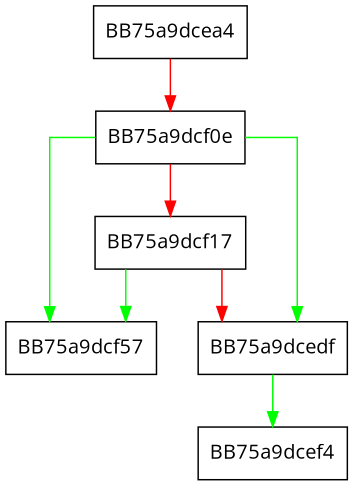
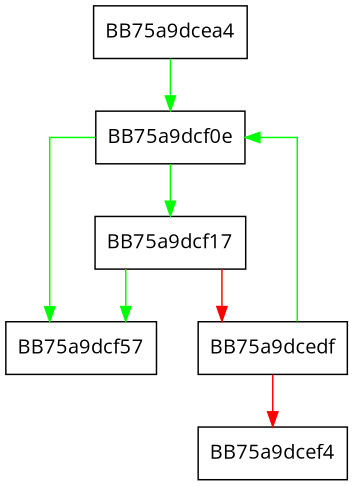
(170, 77) -> (170, 77)
(170, 183) -> (170, 183)
(297, 196) -> (297, 211)
(273, 393) -> (273, 393)
